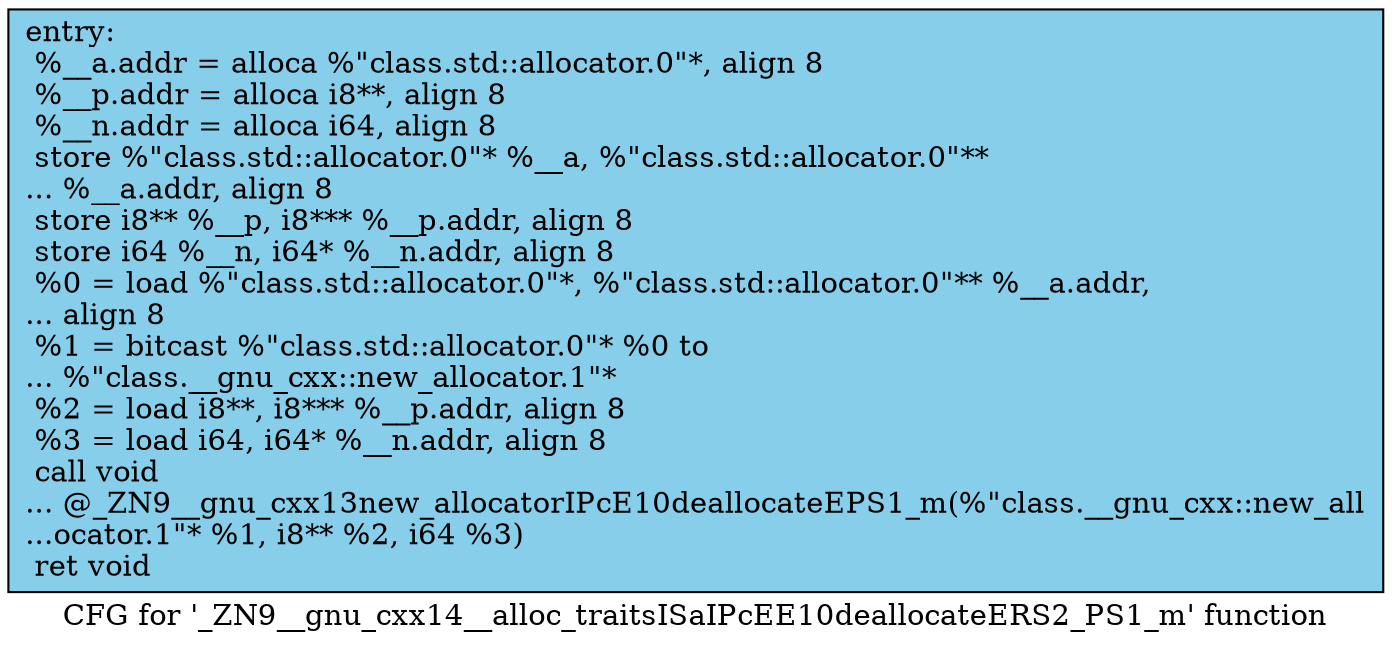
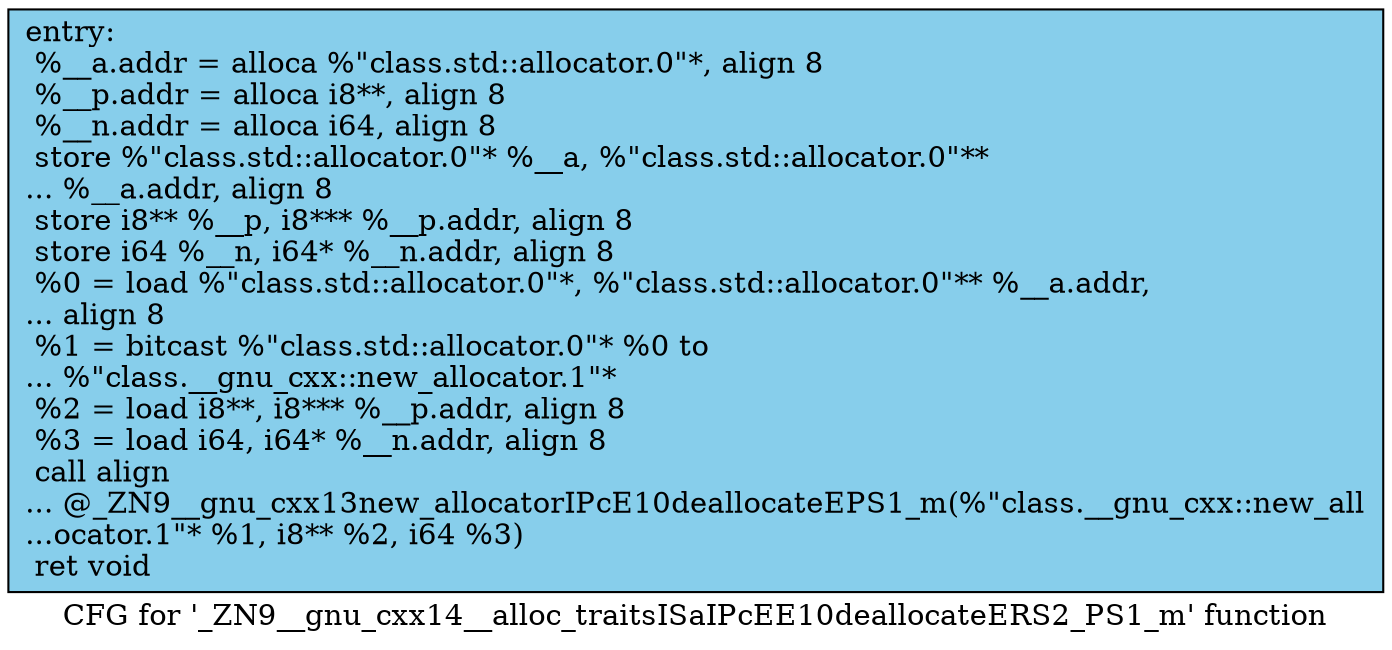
(92, 473) -> (99, 473)
